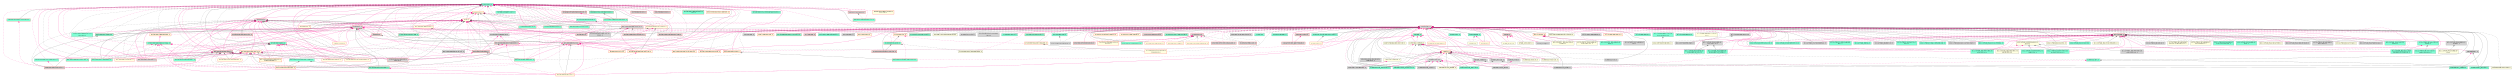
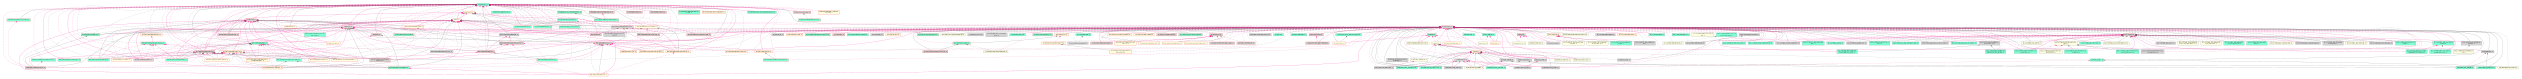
(1132, 43) -> (1149, 43)
(1175, 43) -> none
(1417, 43) -> (1436, 43)
